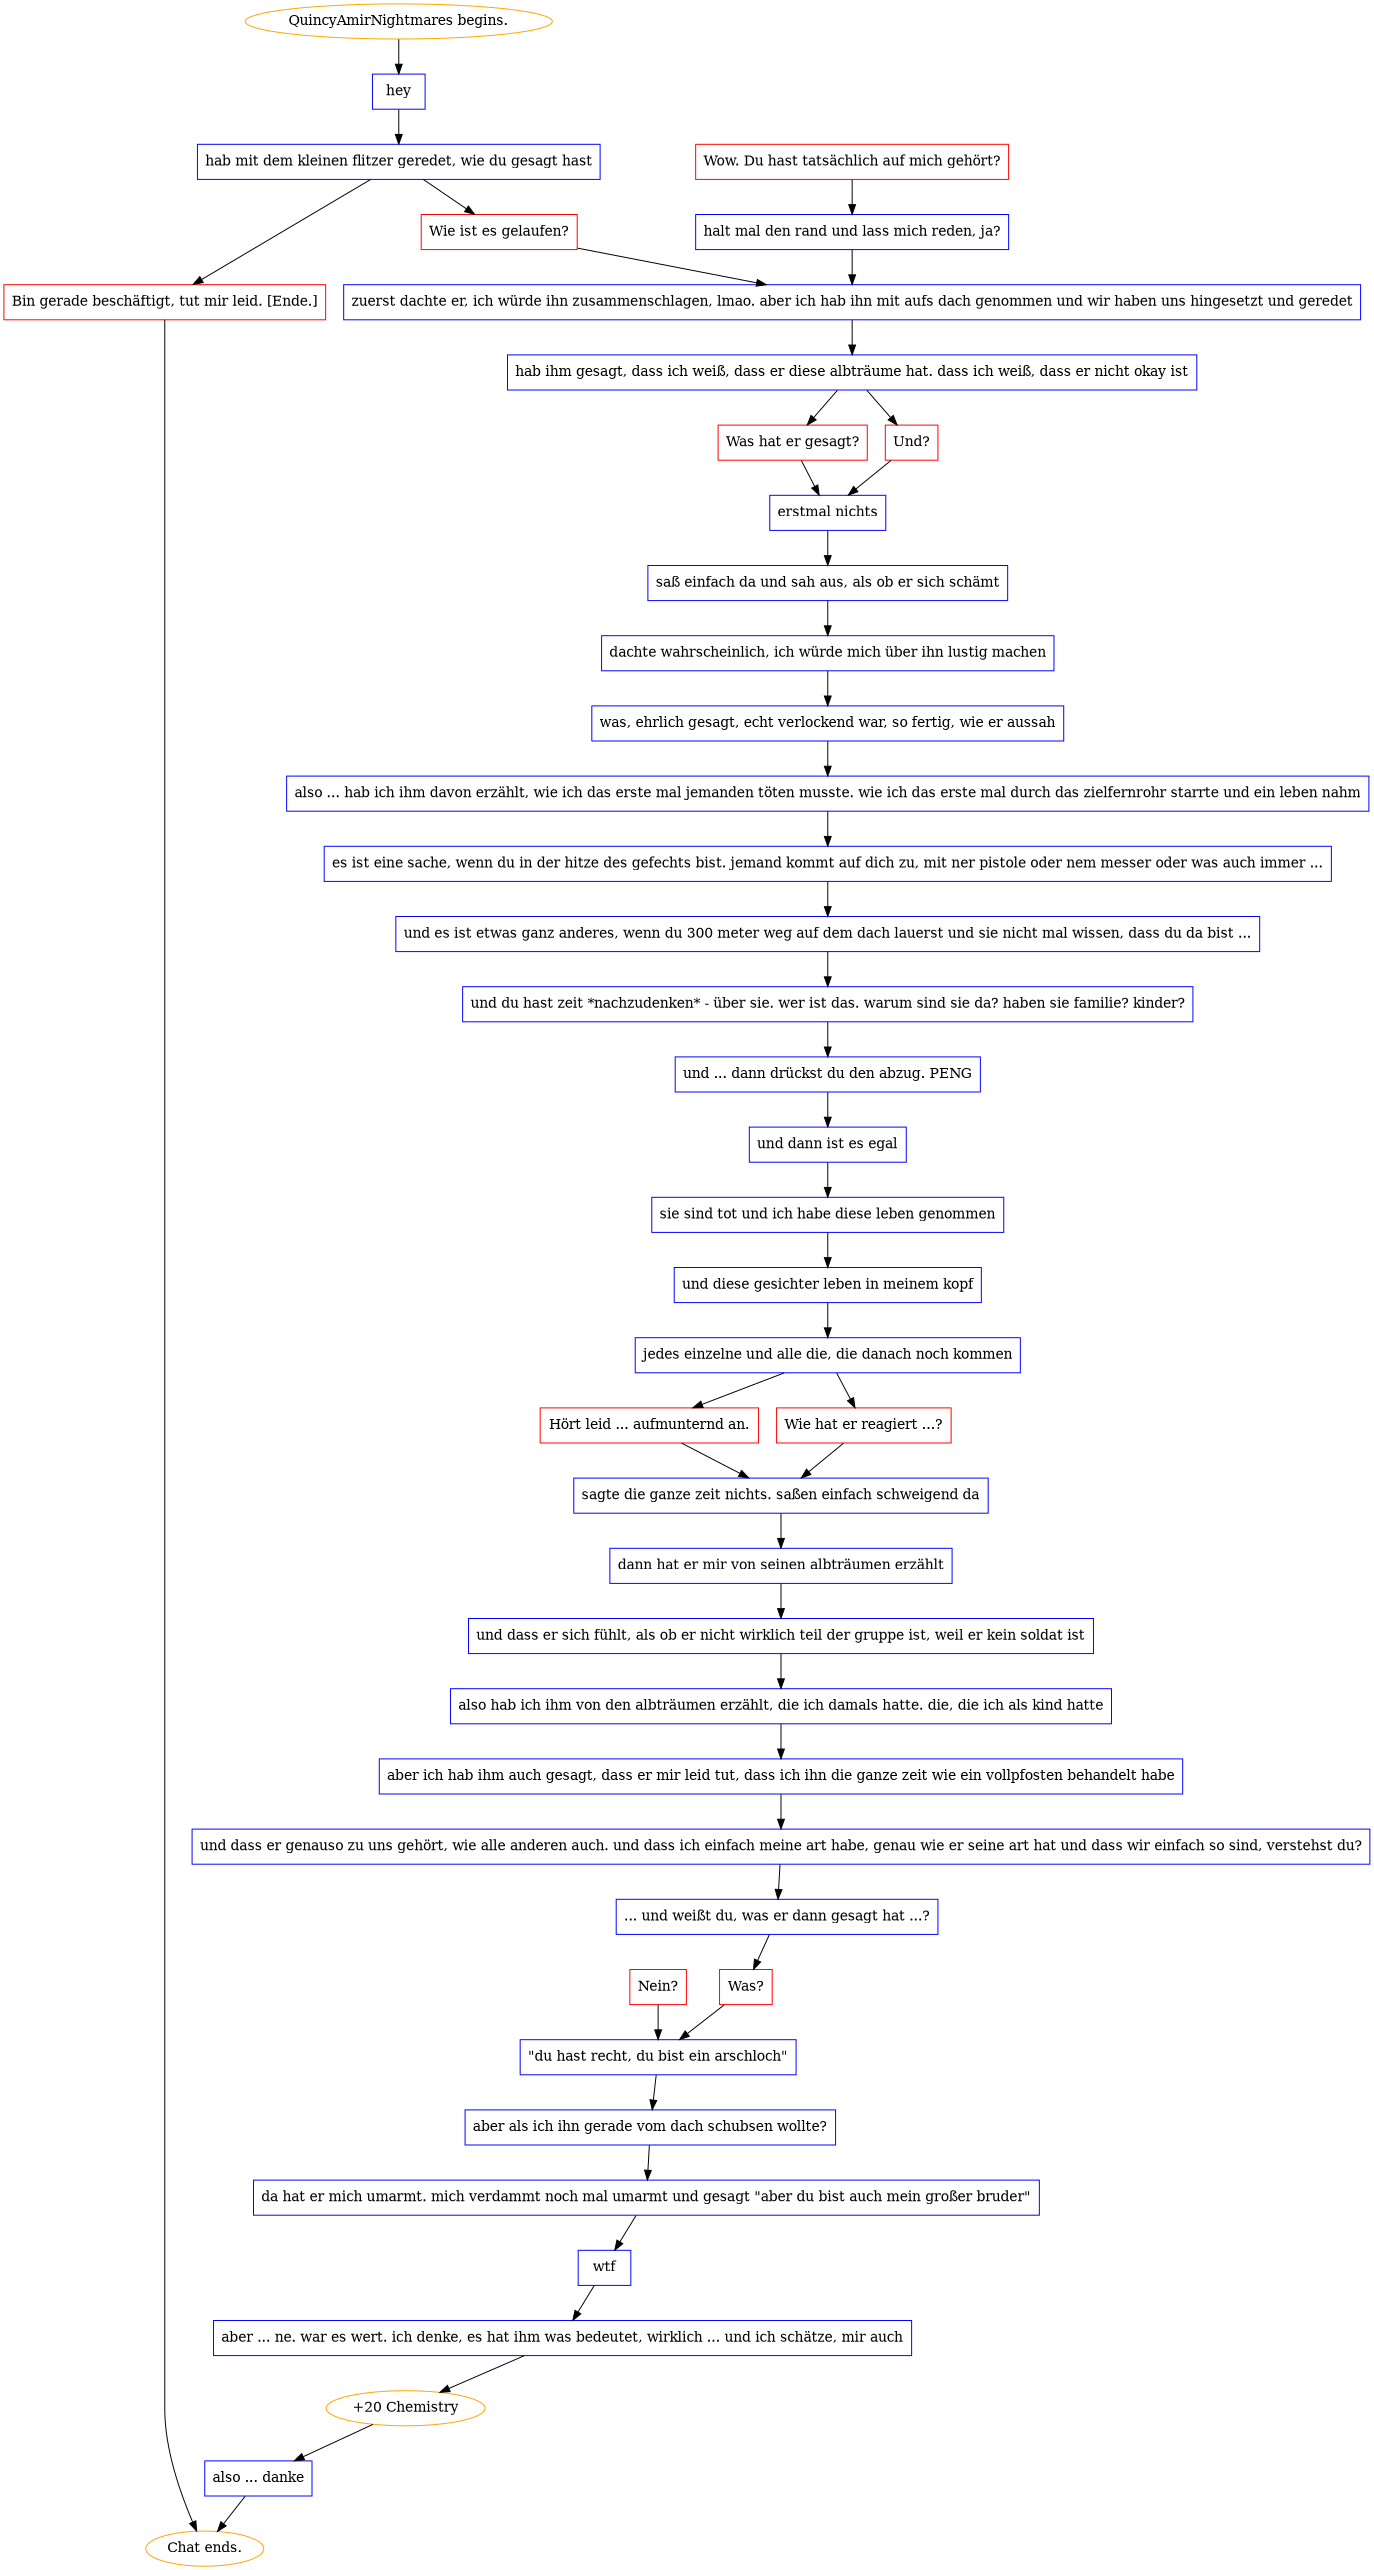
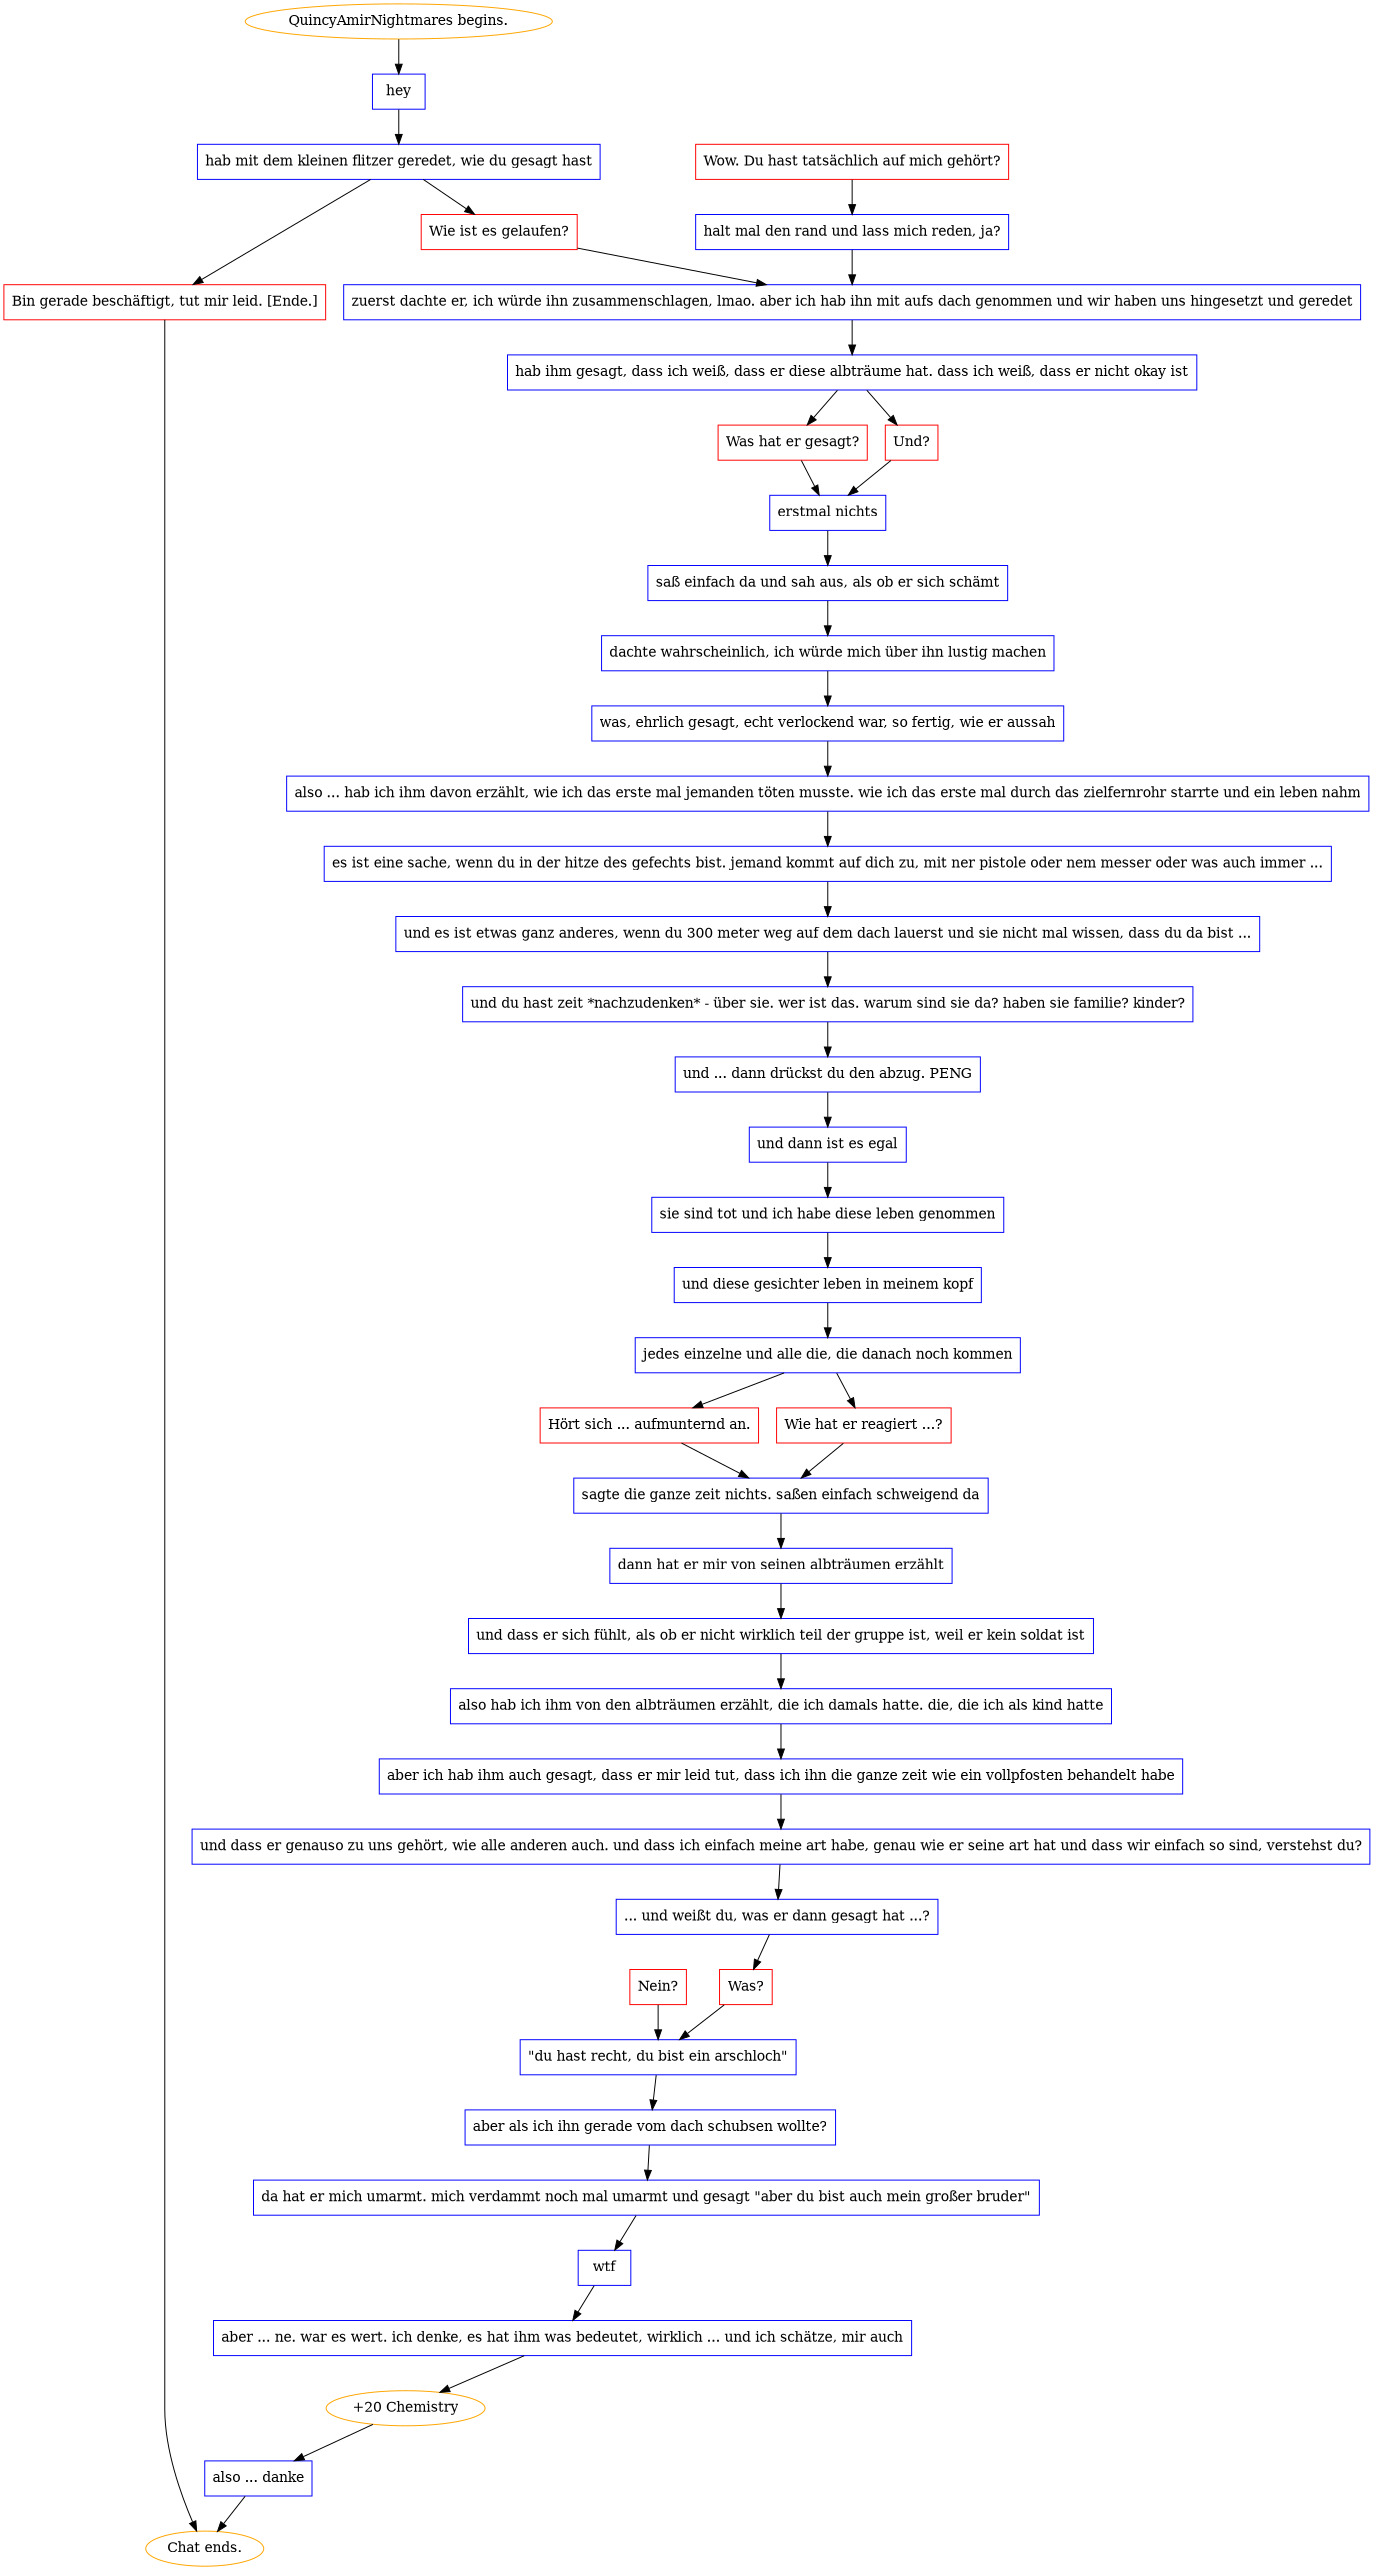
(649, 1425) -> (649, 1425)
